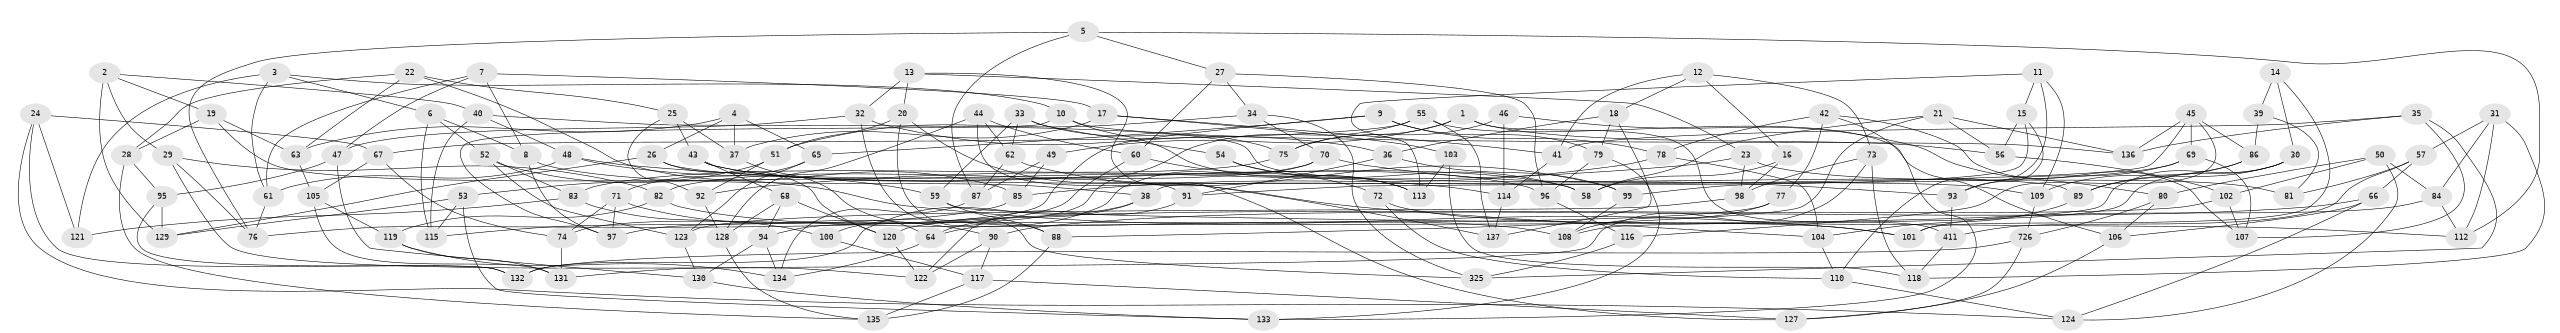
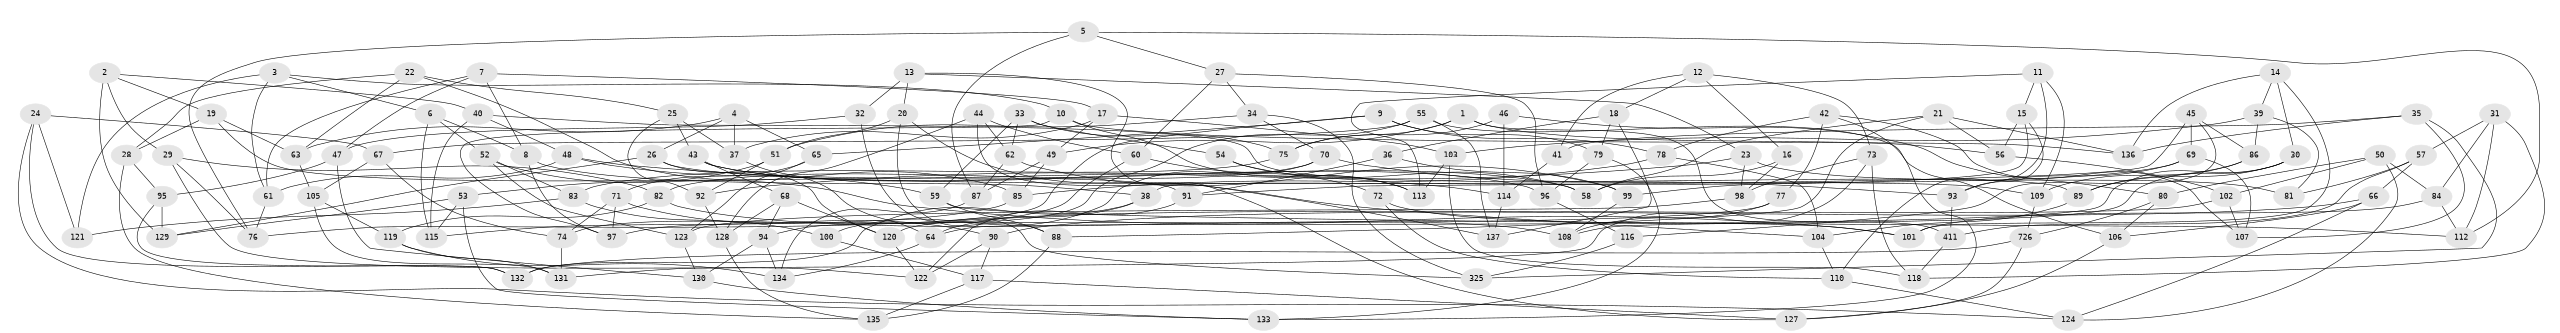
(1330, 133) -> (1077, 135)
(2160, 135) -> (2187, 95)
none -> (1992, 140)
(1097, 143) -> none
